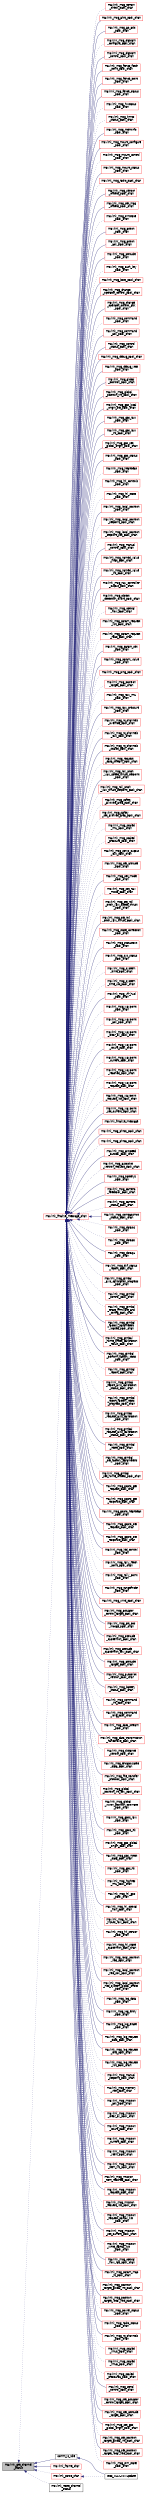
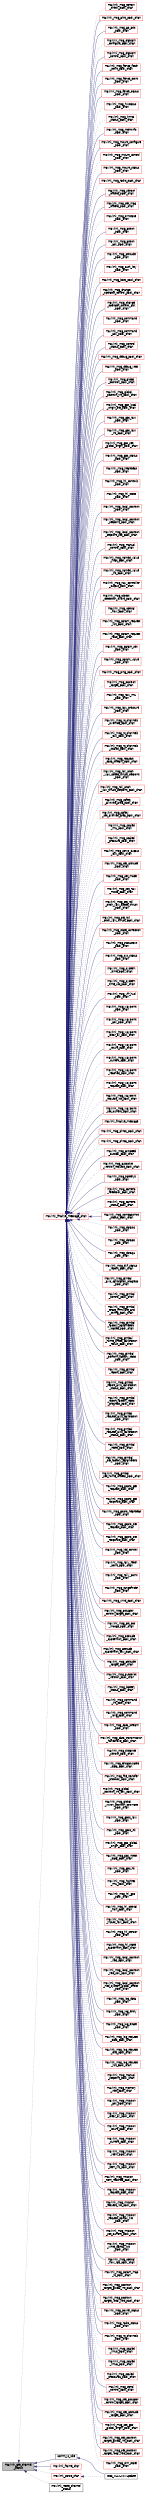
(71, 1458) -> (71, 1458)
